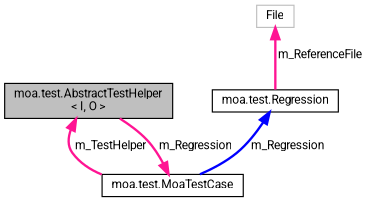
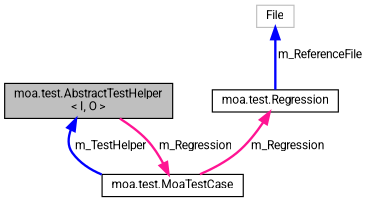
(275, 65) -> (275, 65)
(236, 154) -> (236, 154)
(76, 158) -> (76, 158)
